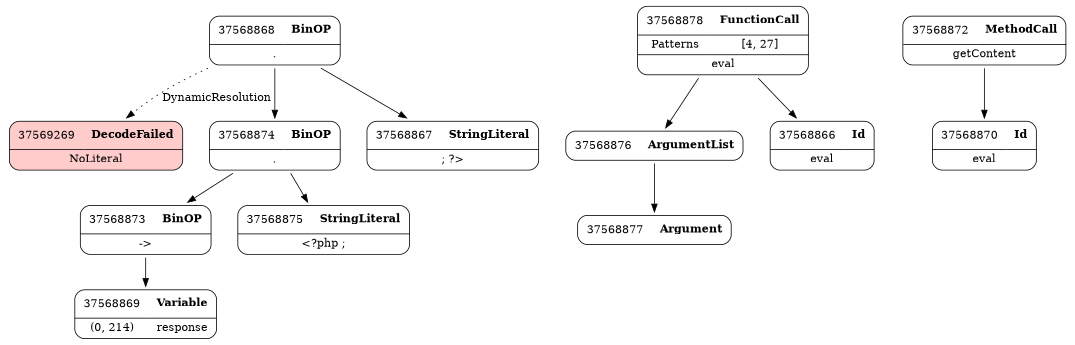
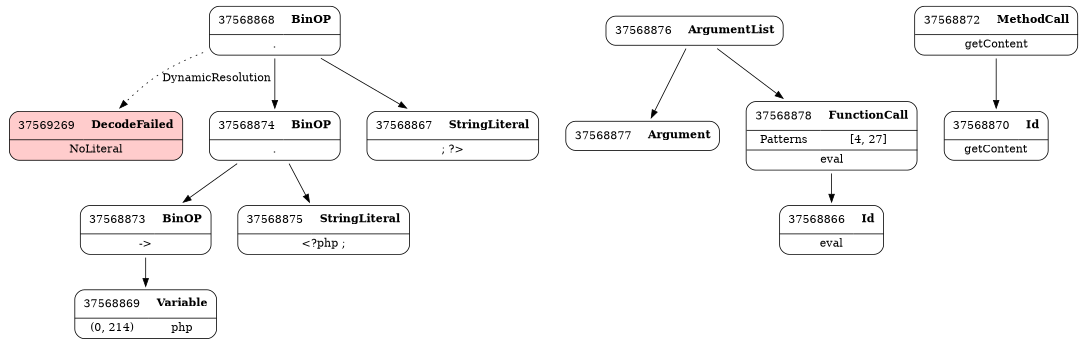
(684, 100) -> (747, 71)
(984, 159) -> (996, 149)
(182, 328) -> (182, 328)
